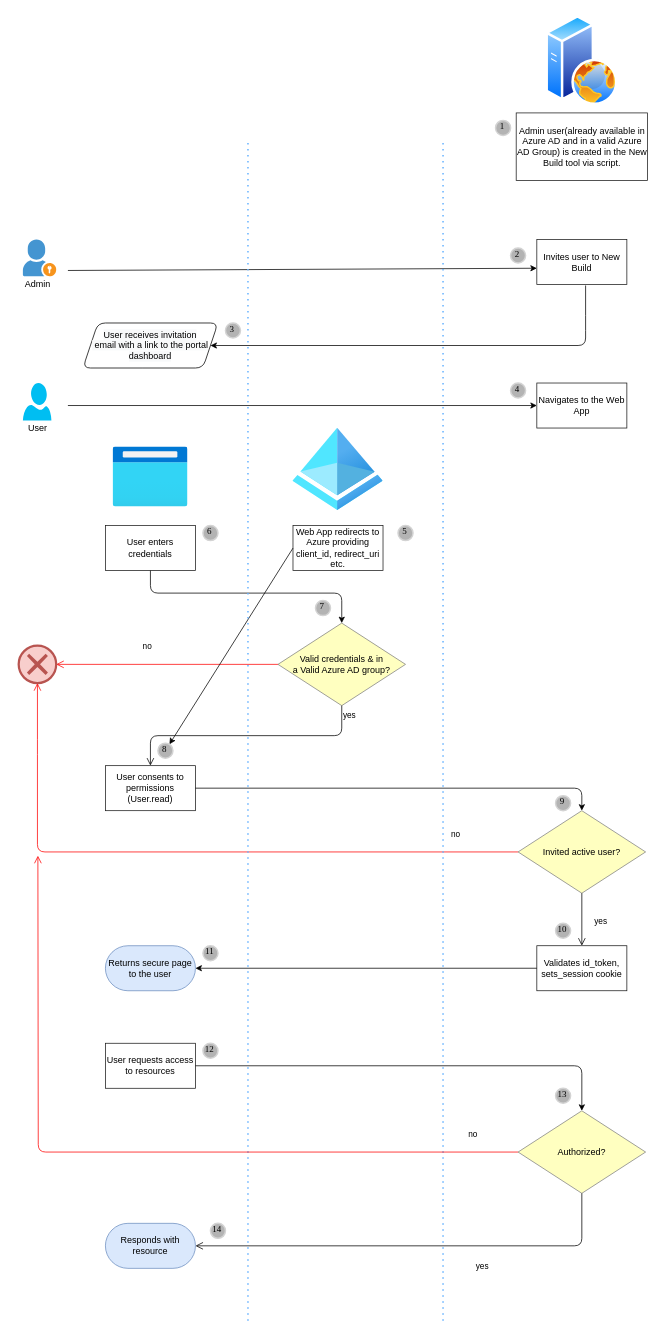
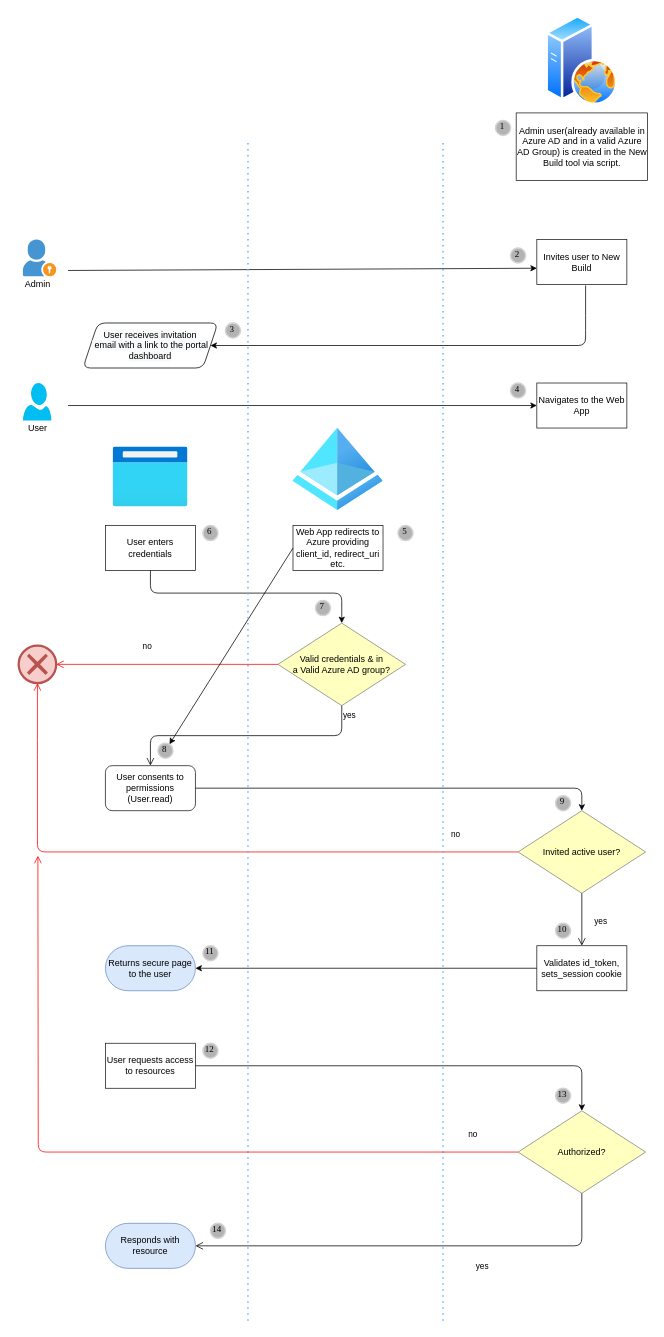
(150, 788) -> (150, 788)
